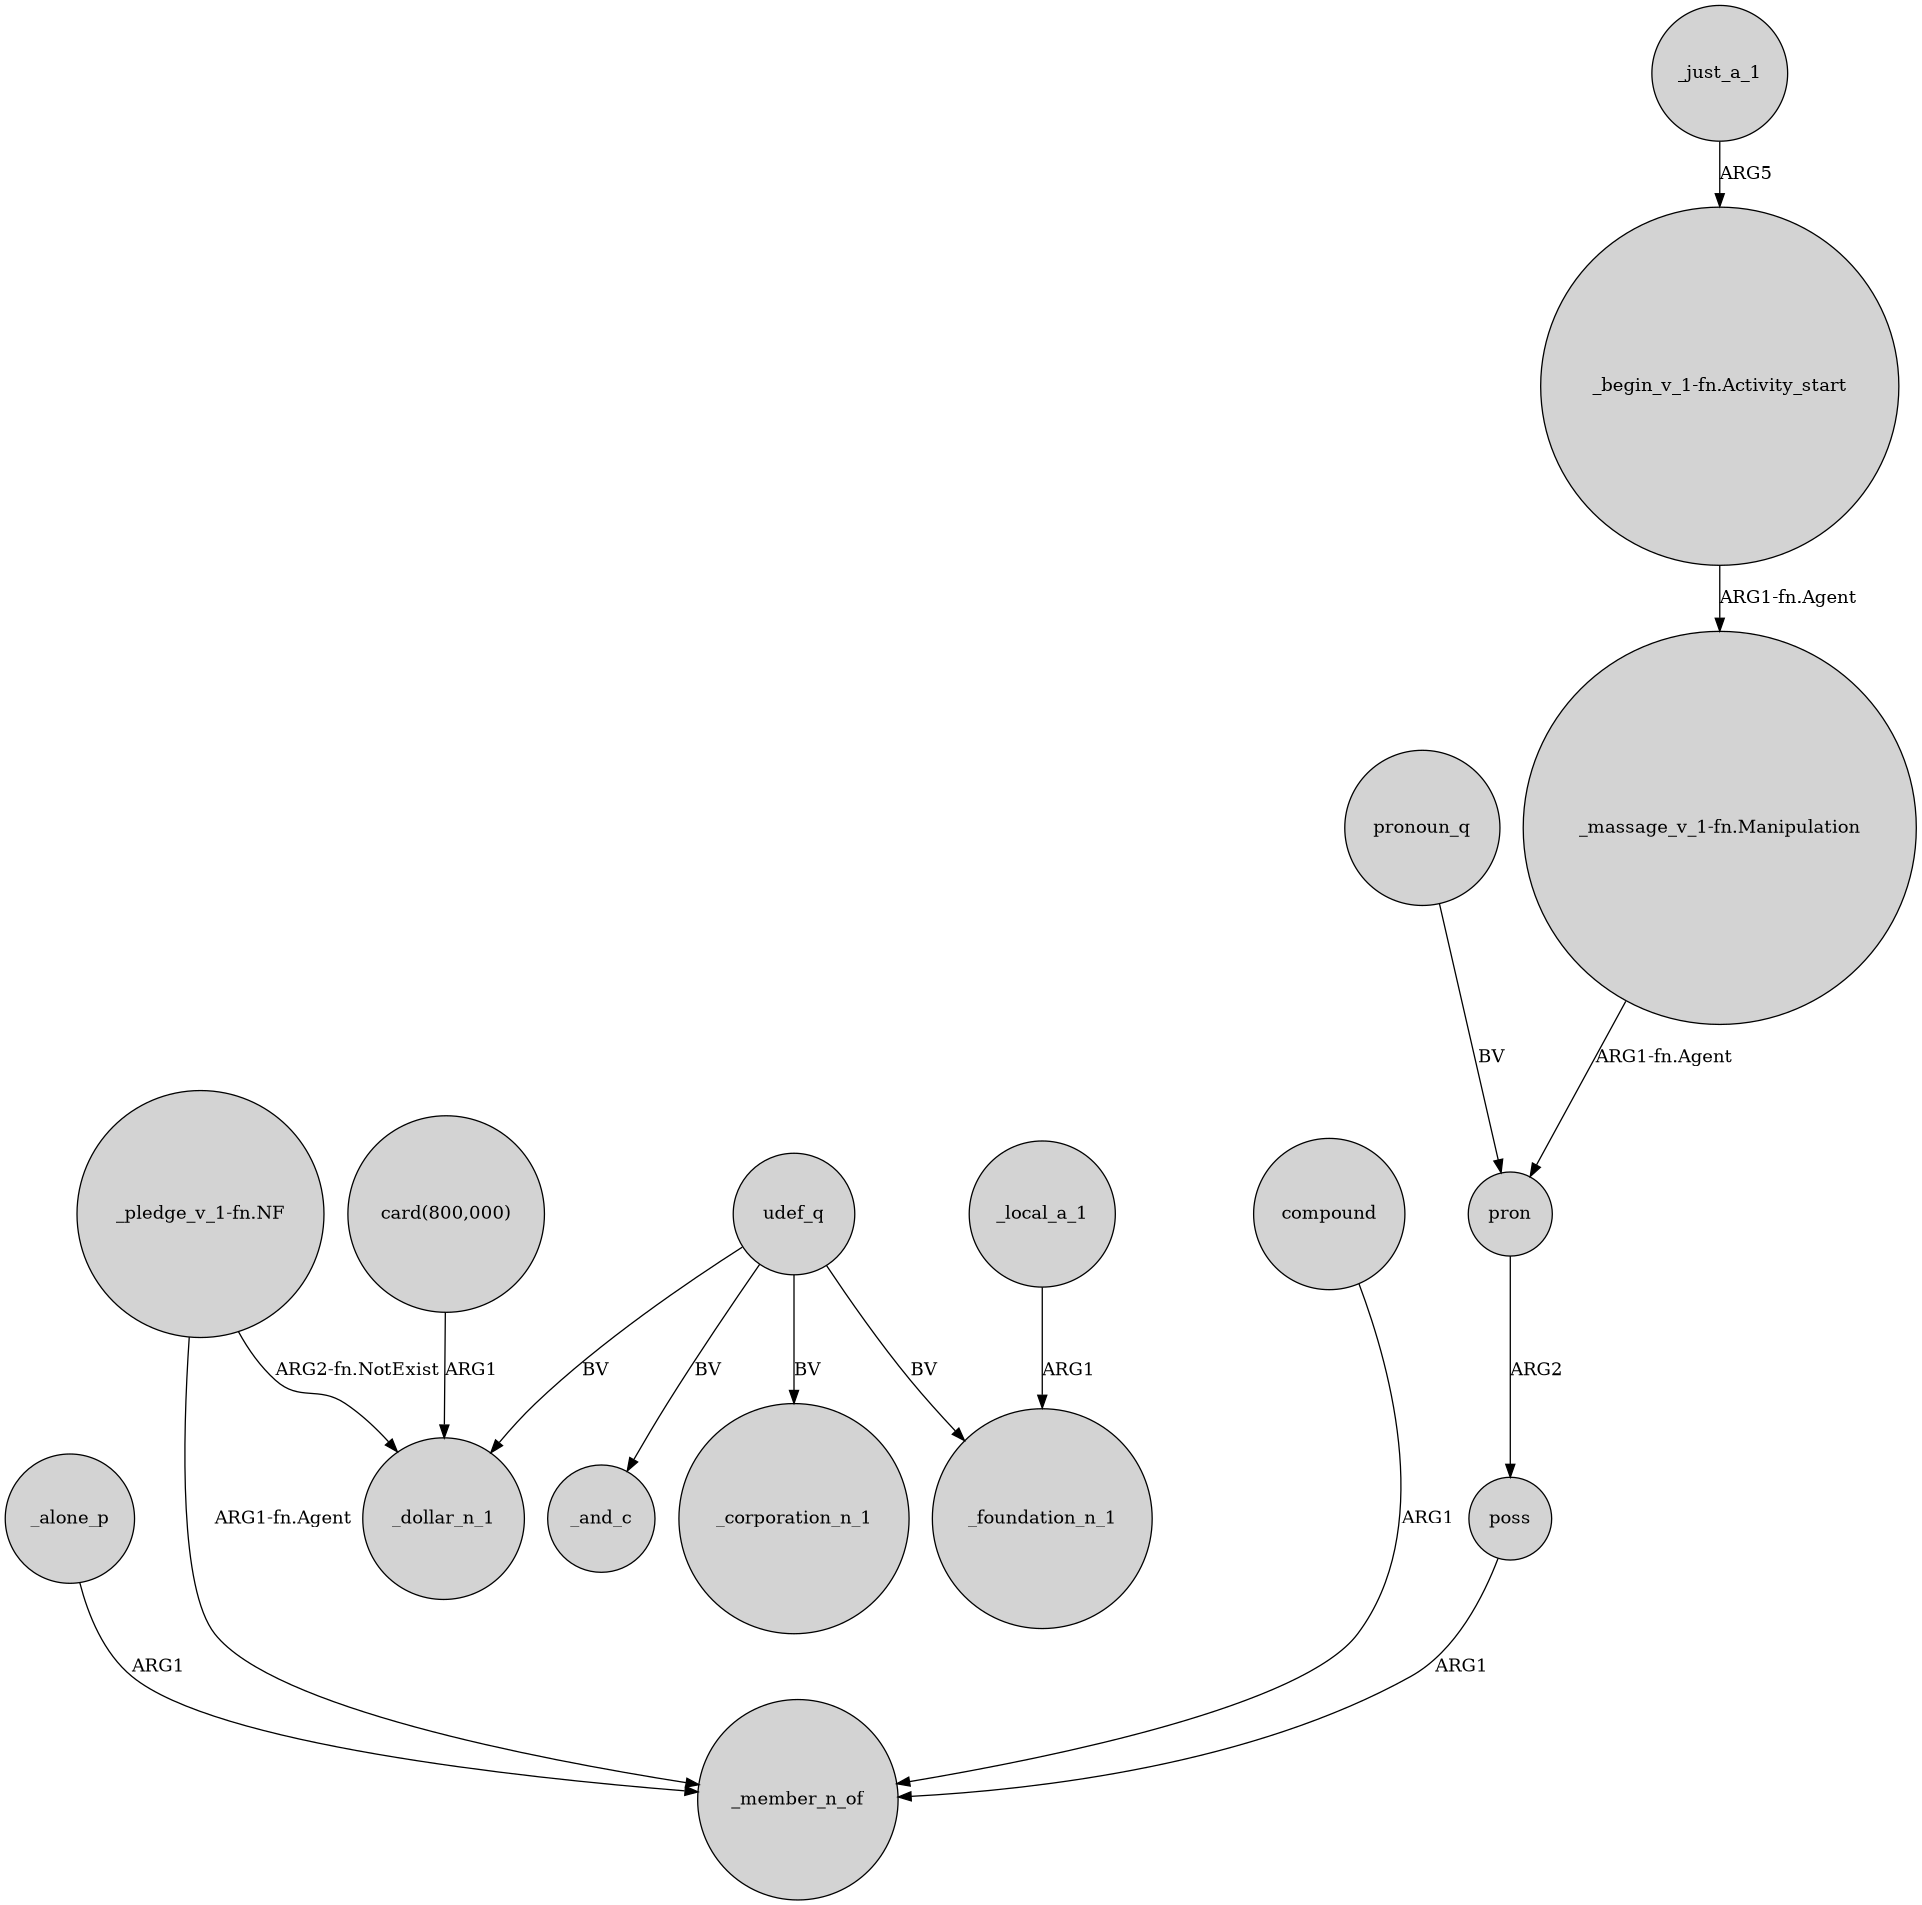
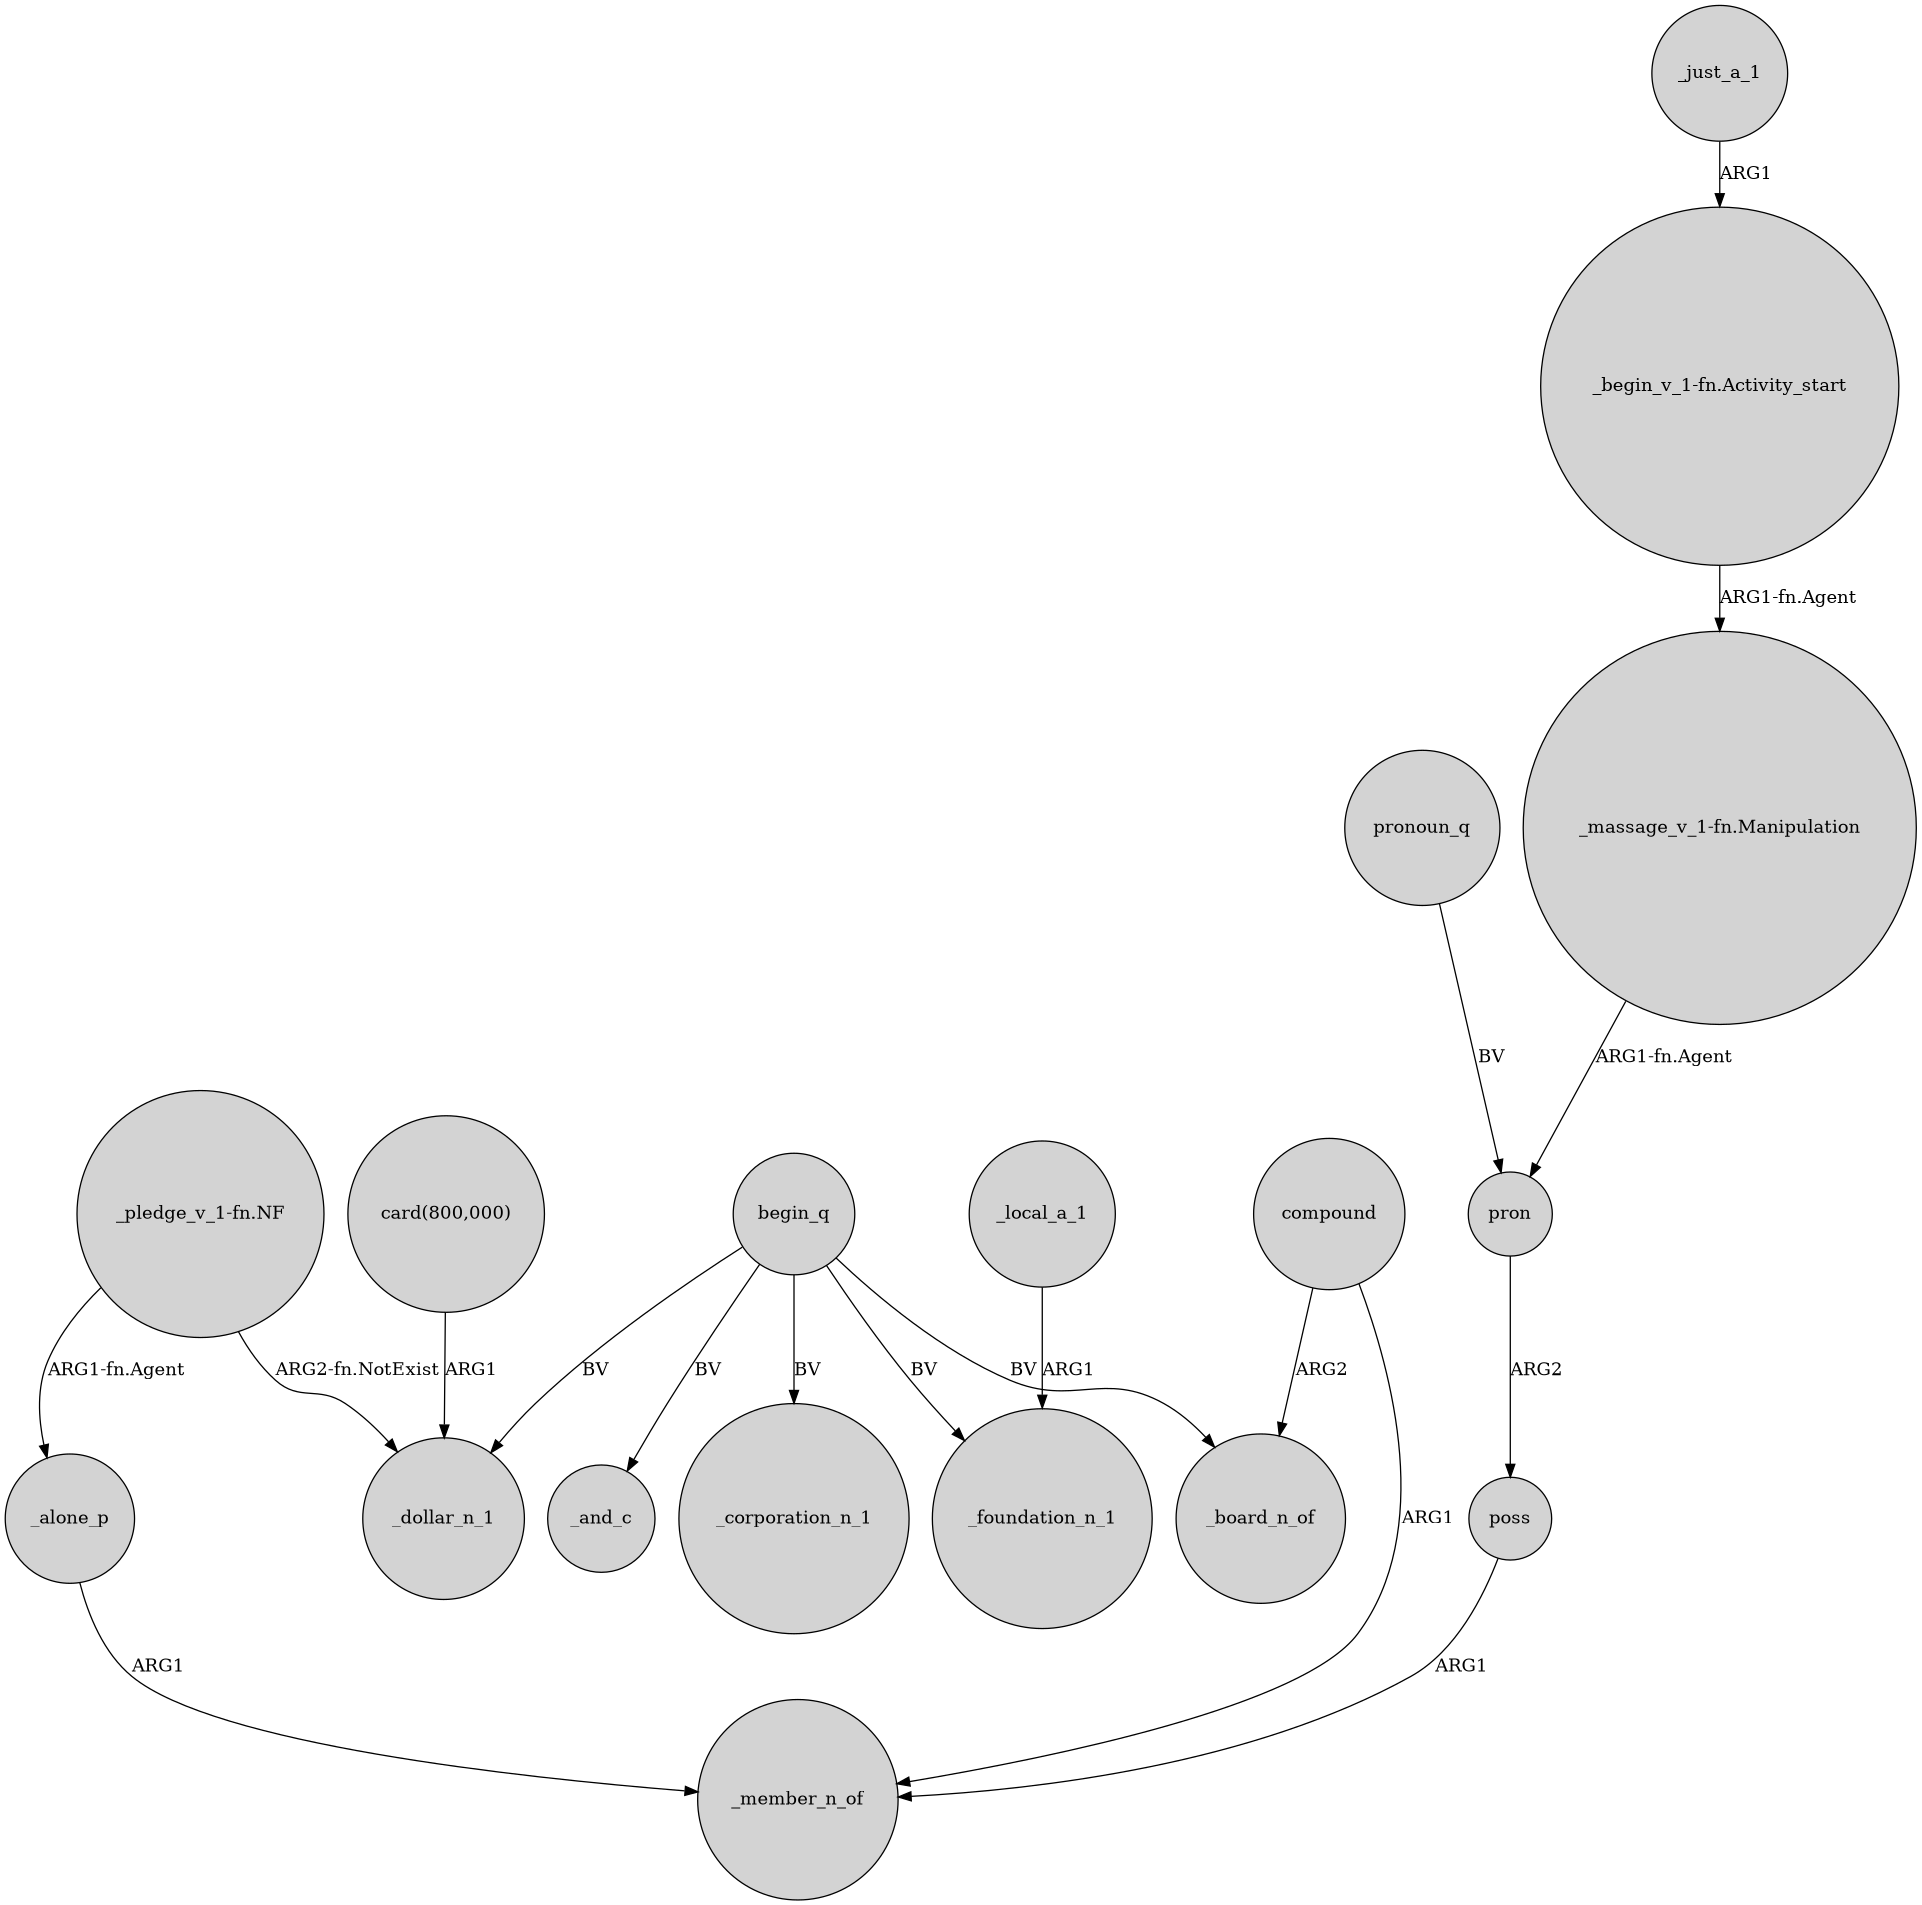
(1746, 174) -> (1746, 174)
(794, 1214) -> (794, 1214)
none -> (1261, 1519)
(298, 1687) -> (49, 1359)
